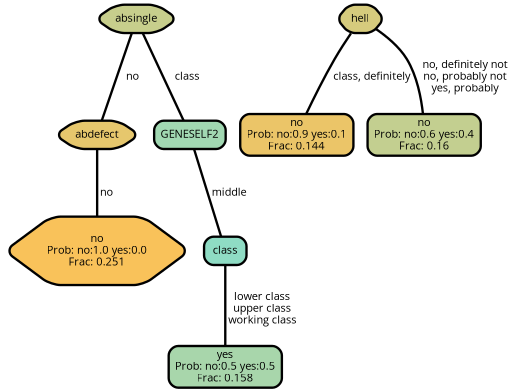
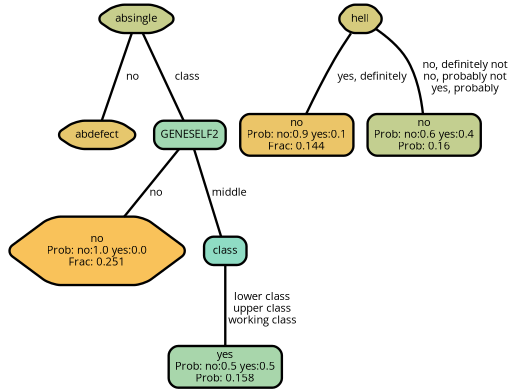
(371, 77) -> (371, 77)
(424, 135) -> (424, 135)
(97, 183) -> (151, 183)
(225, 367) -> (225, 367)
